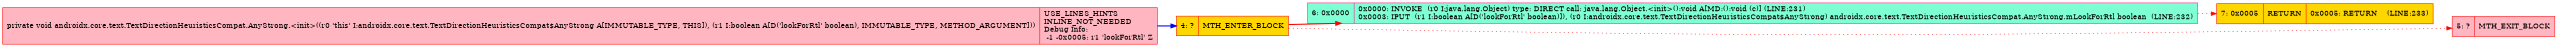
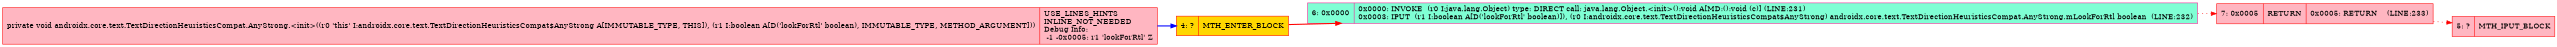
(2325, 14) -> (2325, 14)
(2515, 26) -> (2515, 26)
(1868, 35) -> (2440, 22)
